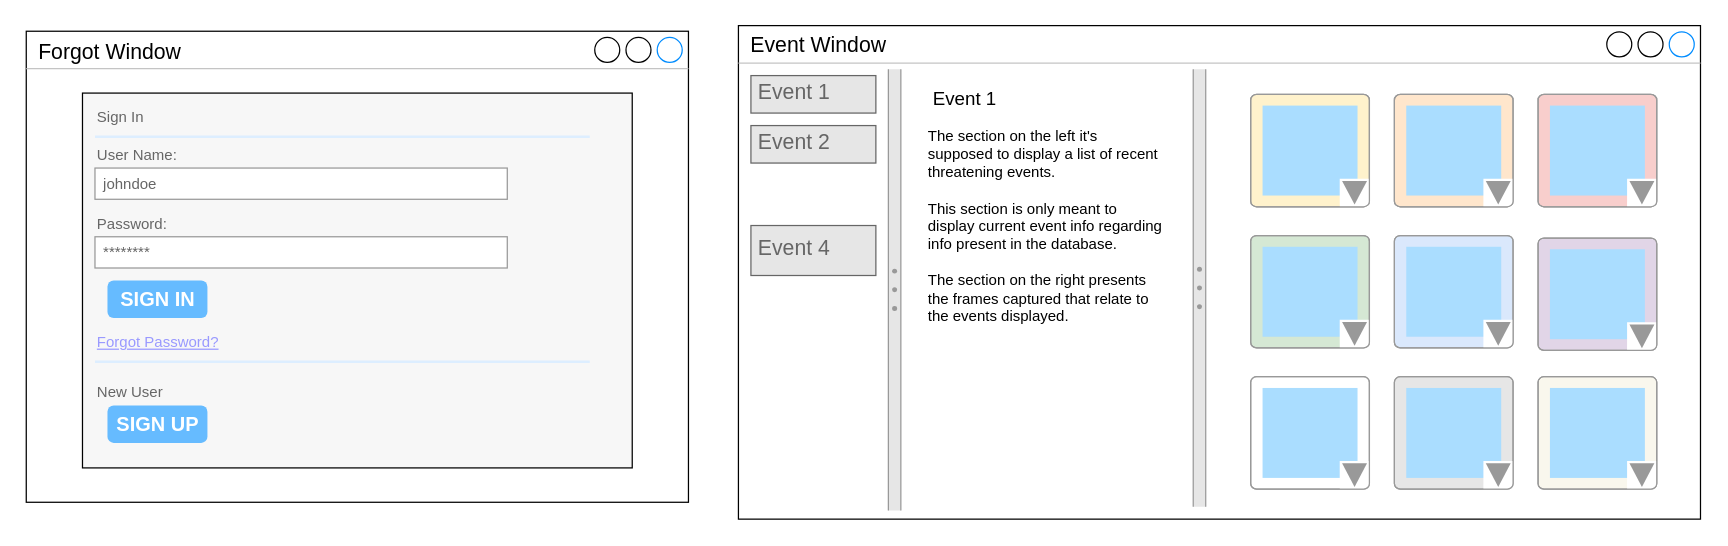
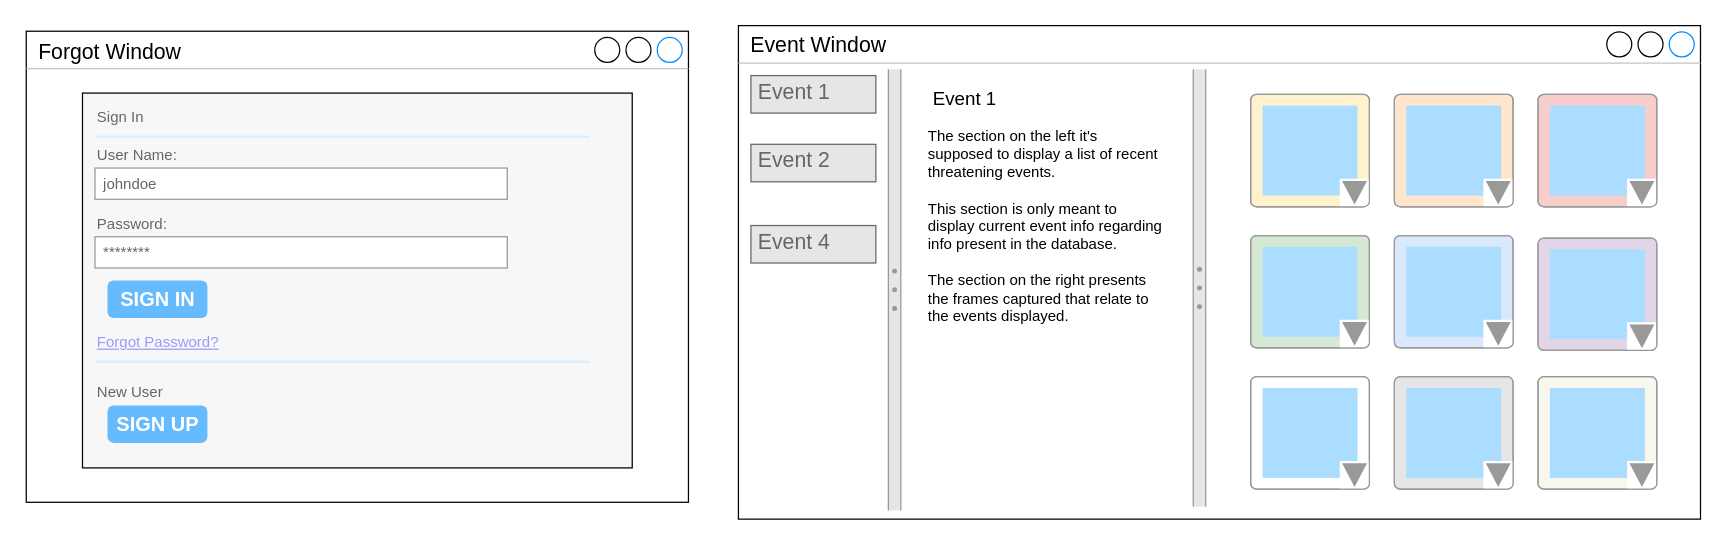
(813, 144) -> (813, 163)
(813, 251) -> (813, 244)
